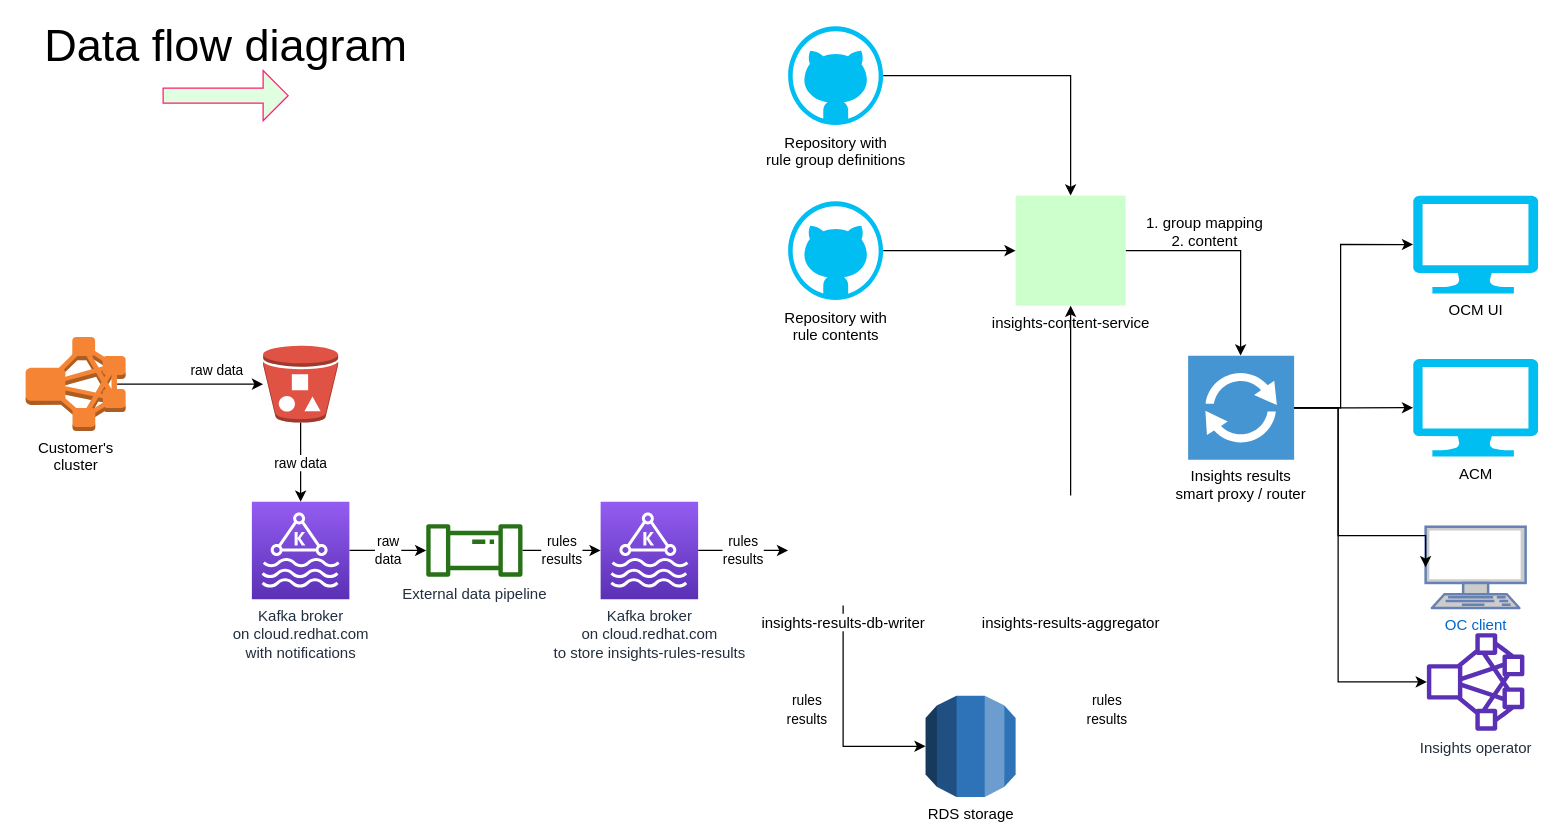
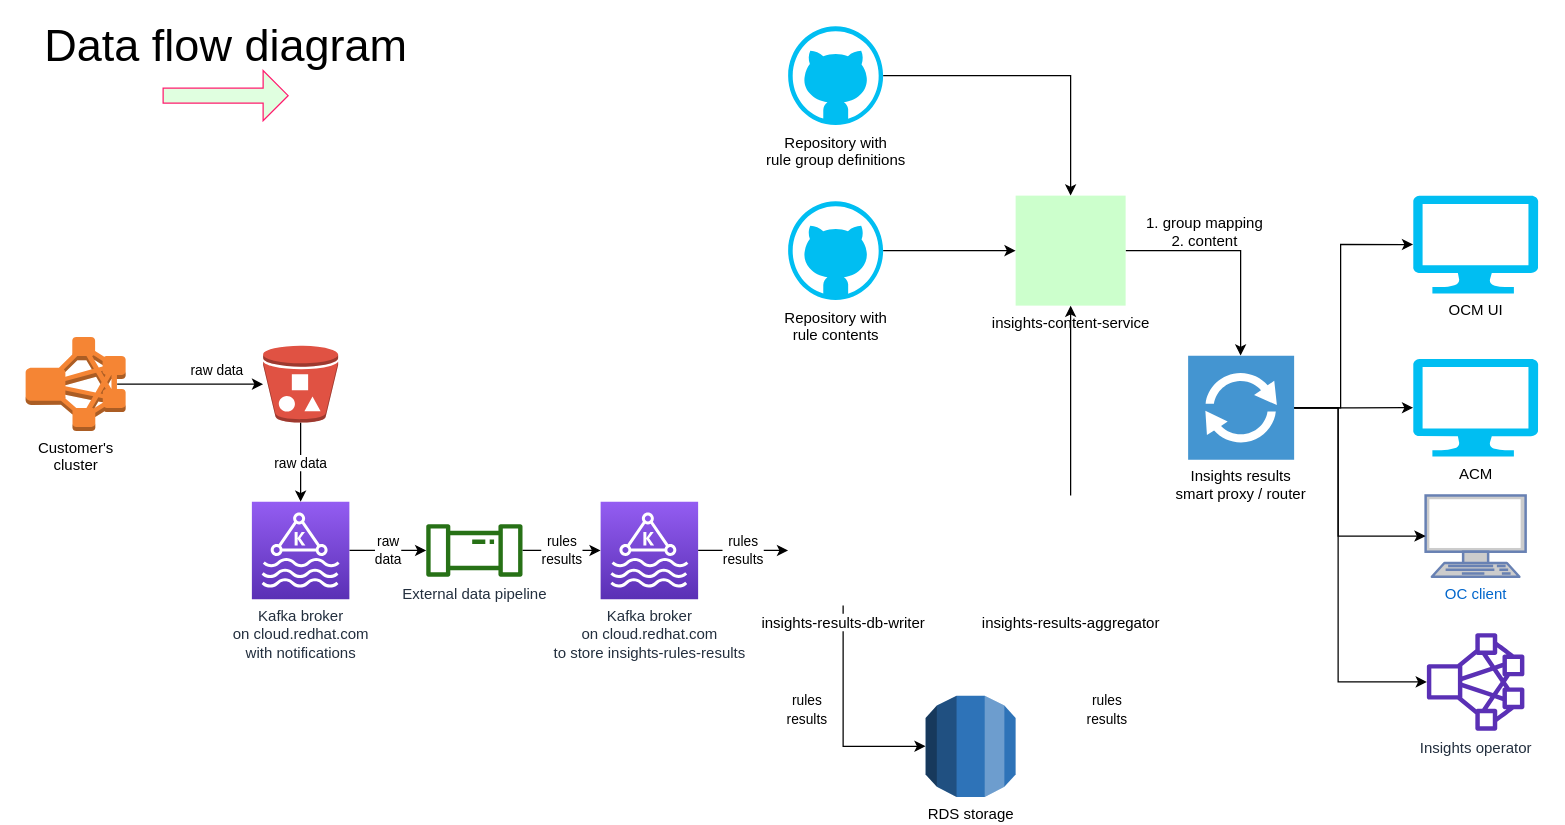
(1476, 567) -> (1476, 536)
